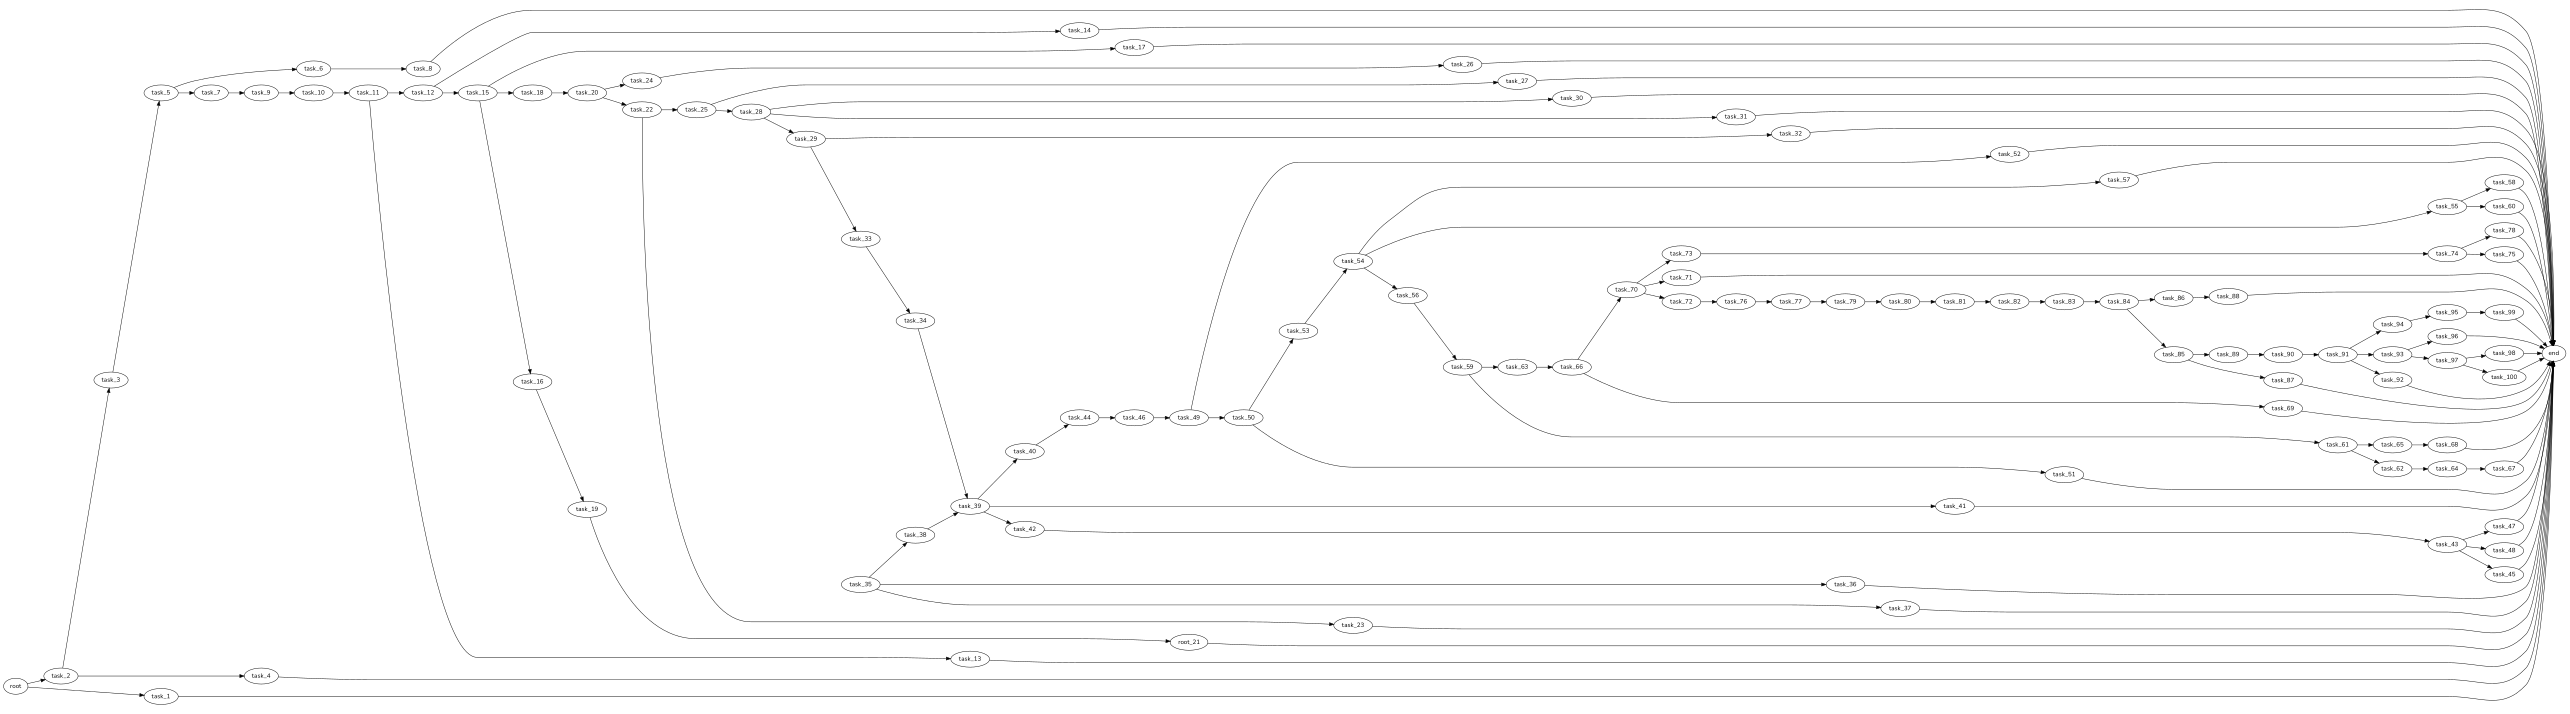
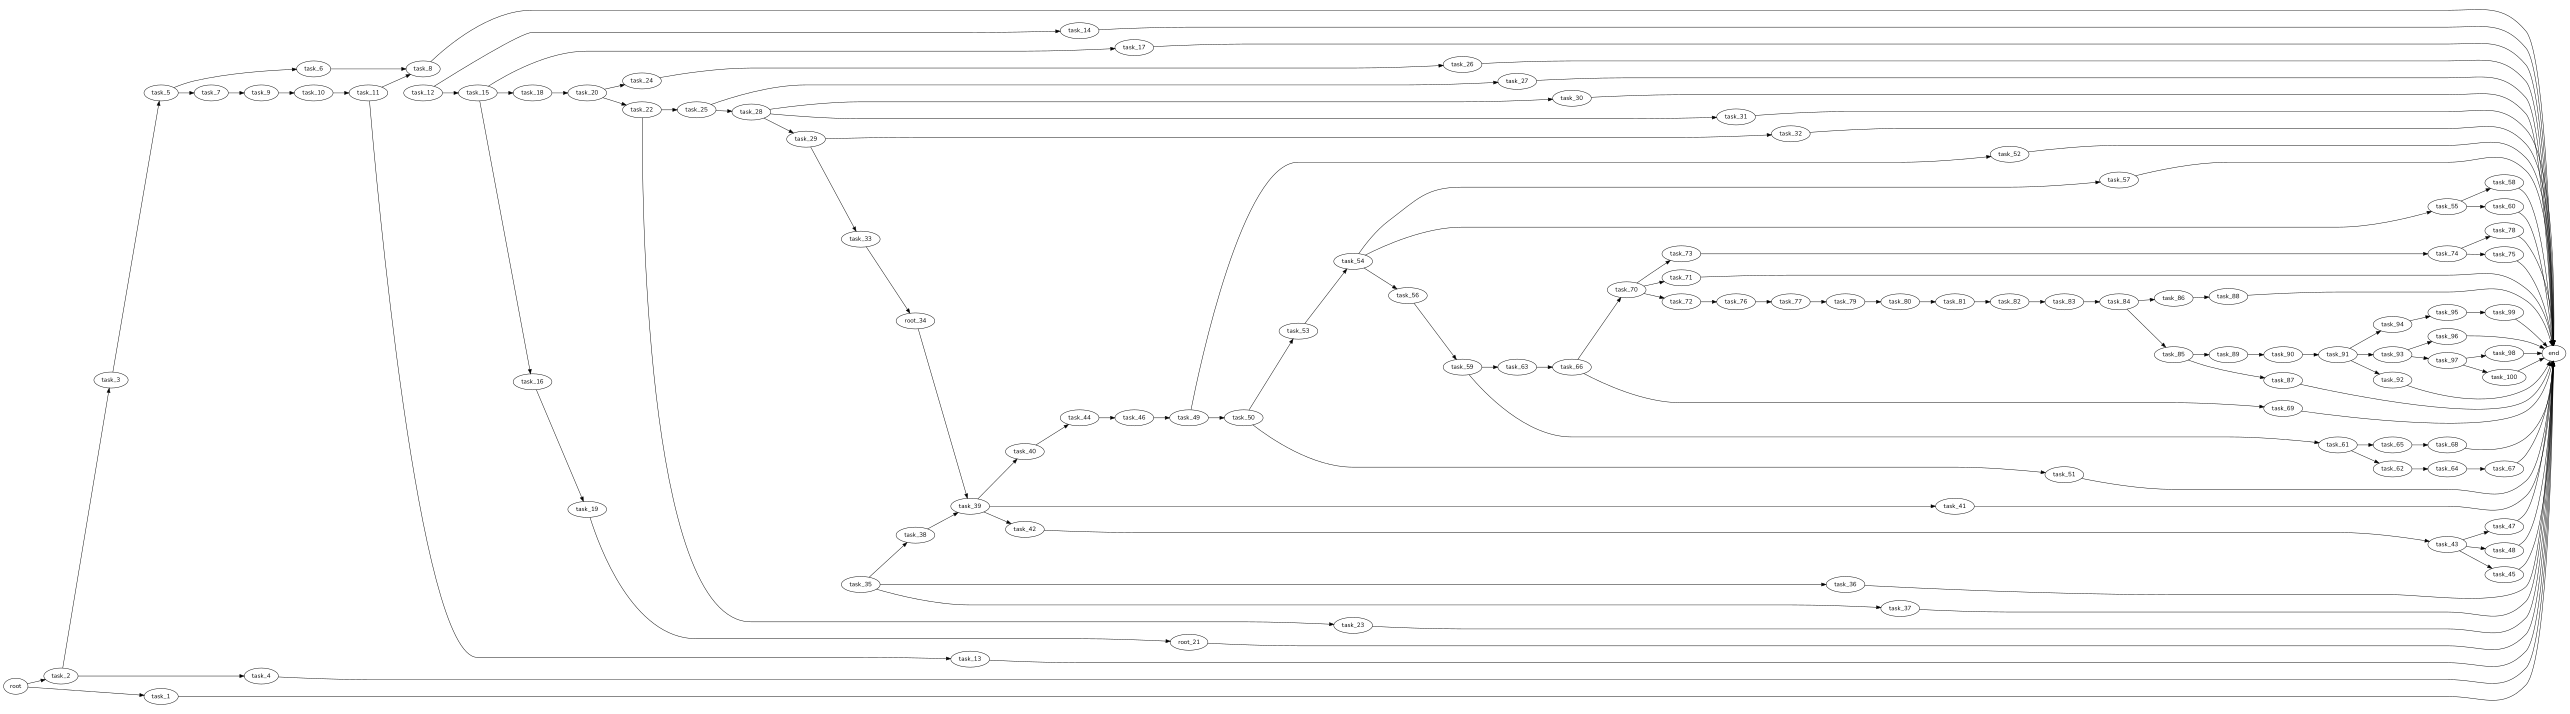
(393, 93) -> (394, 82)
(915, 321) -> (915, 321)
